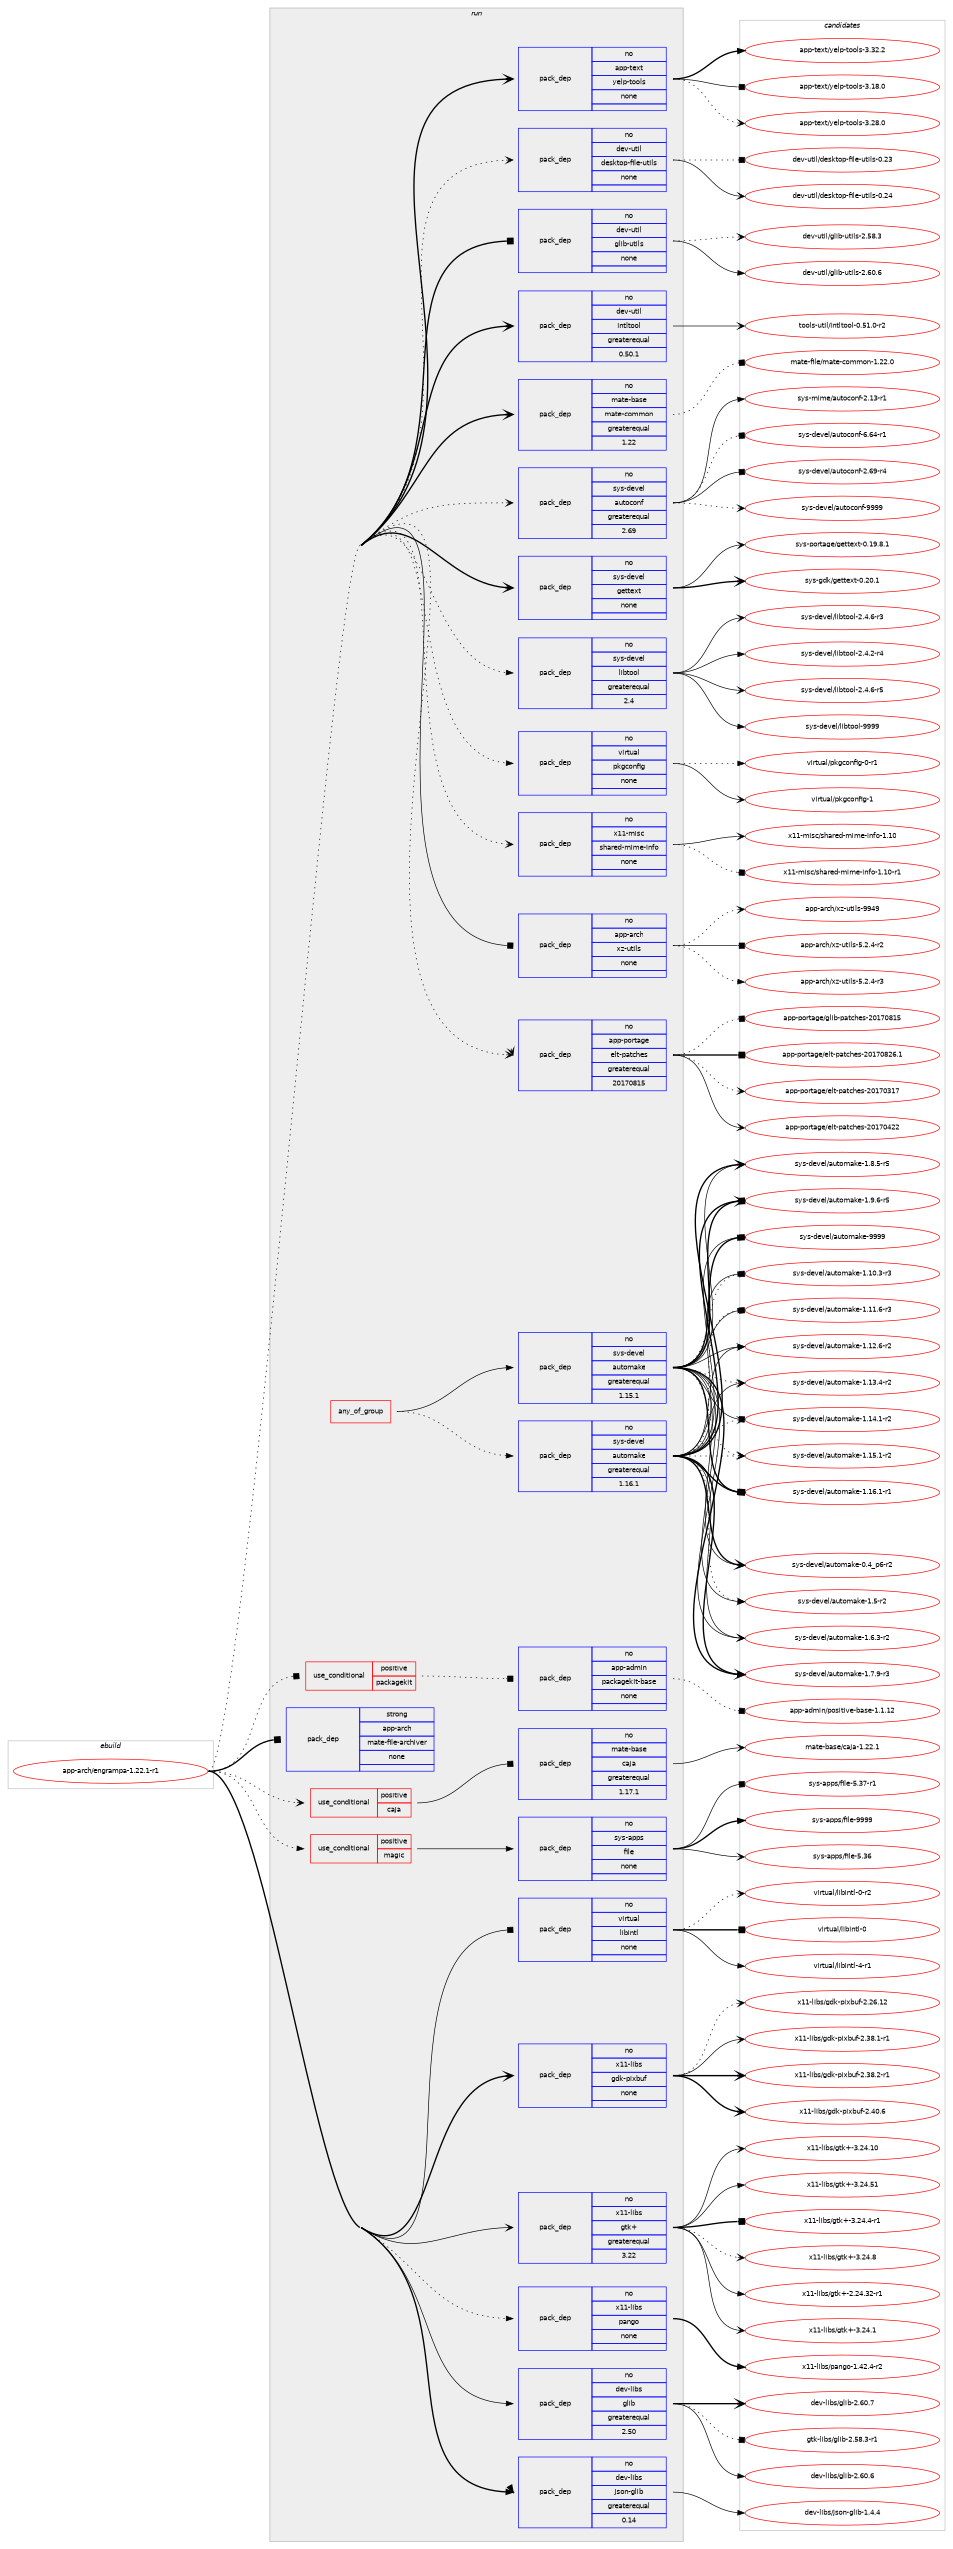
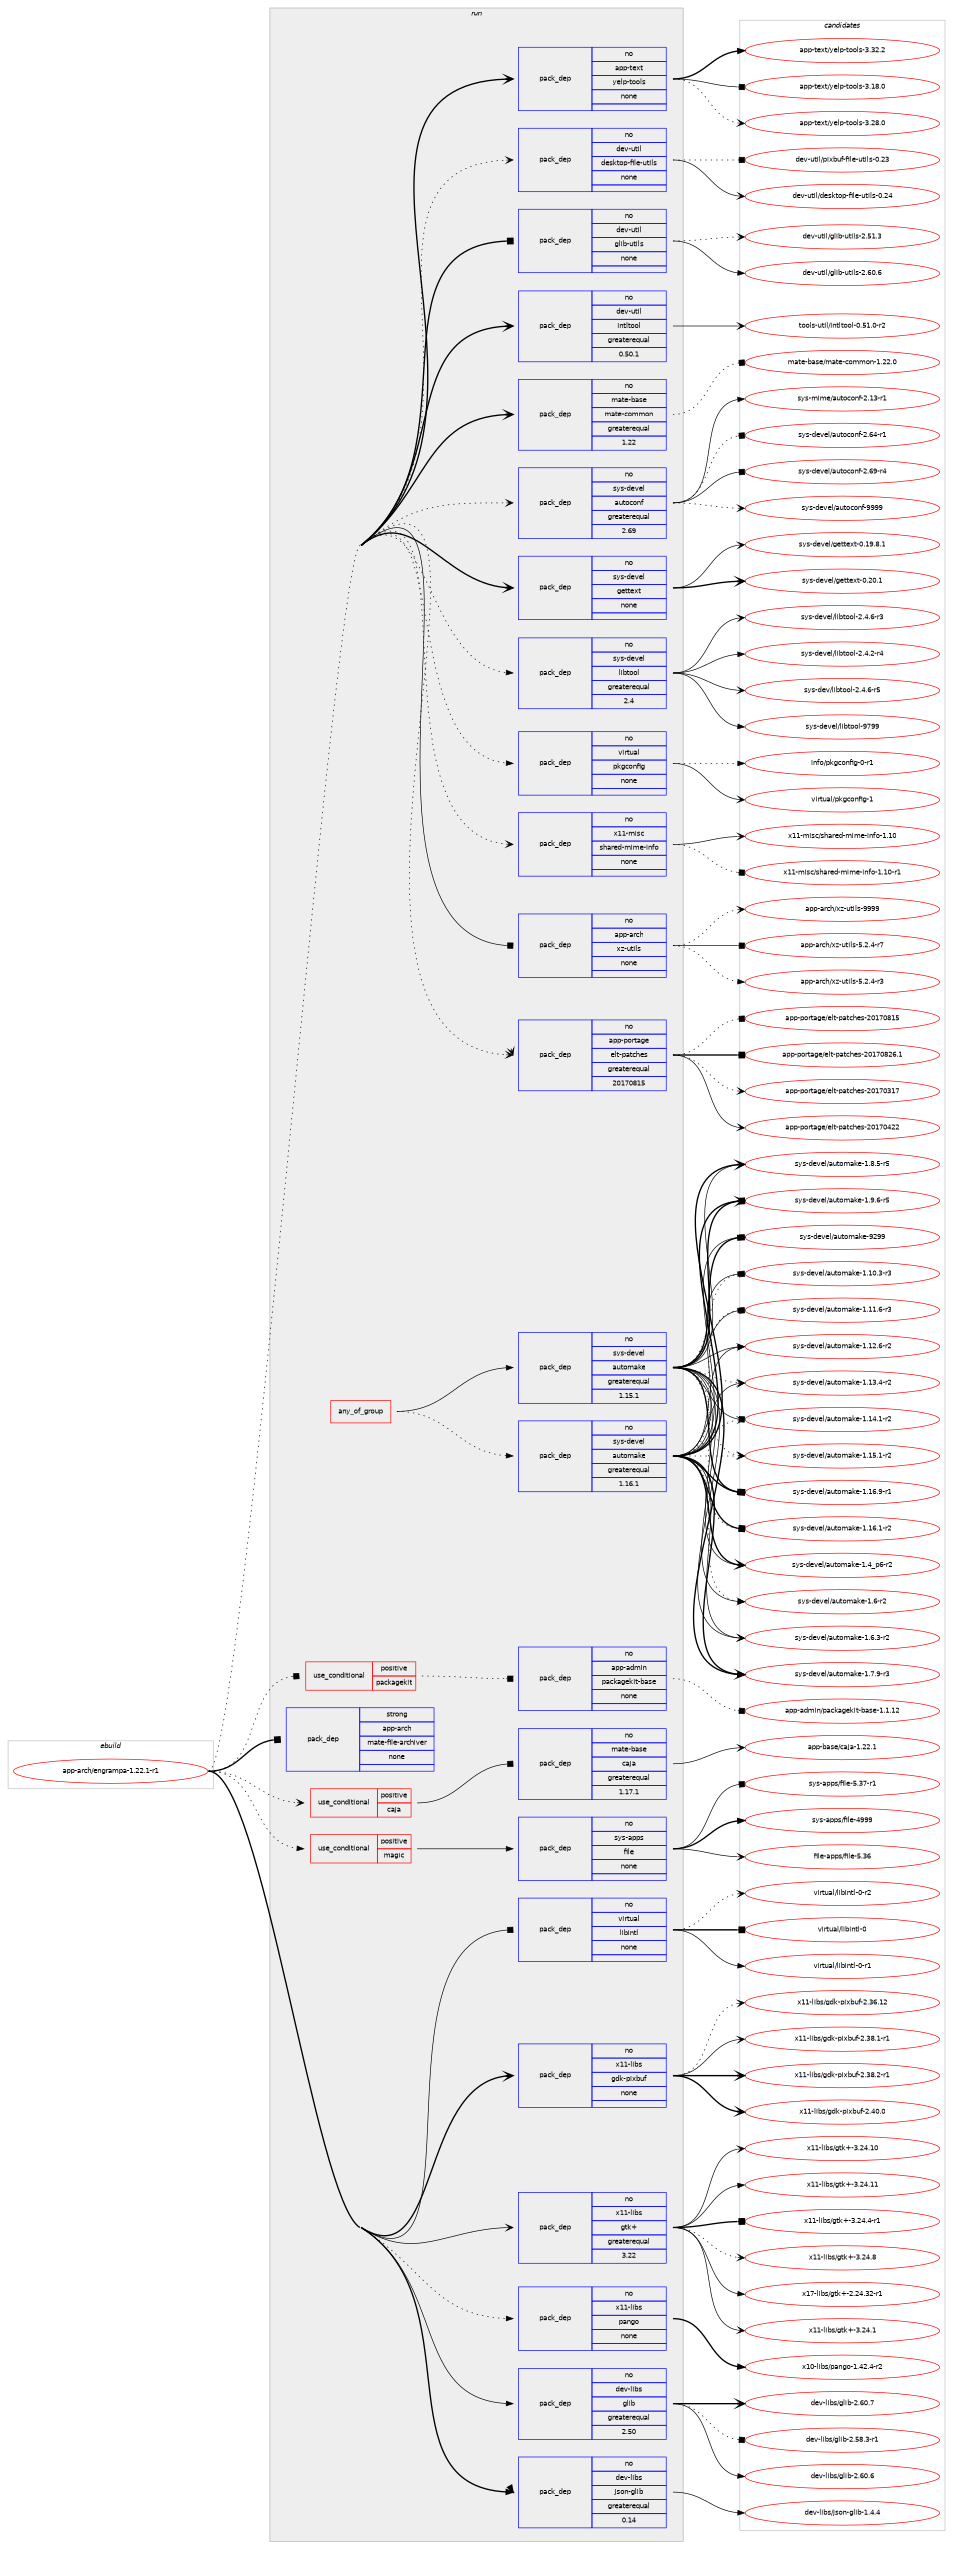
(842, 160) -> (842, 160)
(842, 237) -> (842, 237)
(842, 362) -> (842, 362)
(842, 435) -> (842, 435)
(842, 545) -> (842, 545)
(842, 581) -> (842, 581)
(842, 691) -> (842, 691)
(842, 727) -> (842, 727)
(842, 763) -> (842, 763)
(842, 909) -> (842, 909)
(842, 946) -> (842, 946)
(842, 1019) -> (842, 1019)
(842, 1237) -> (842, 1237)
(842, 1492) -> (842, 1492)
none -> (842, 1529)
(842, 1565) -> (842, 1565)
(842, 1602) -> (842, 1602)
(842, 1711) -> (842, 1711)
(842, 1748) -> (842, 1748)
(842, 1820) -> (842, 1820)
(842, 1857) -> (842, 1857)
(842, 1966) -> (842, 1966)
(842, 2003) -> (842, 2003)
(842, 2112) -> (842, 2112)
(842, 2185) -> (842, 2185)
(842, 2294) -> (842, 2294)
(842, 2367) -> (842, 2367)
(842, 2440) -> (842, 2440)
